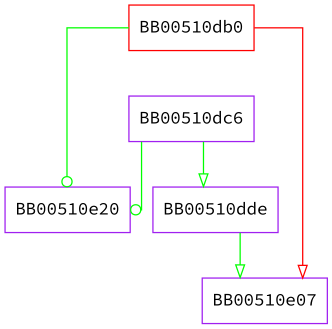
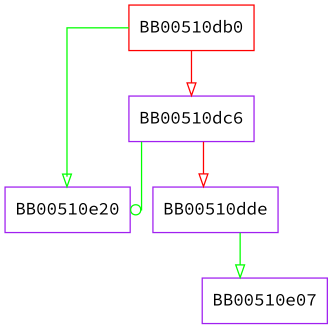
(67, 71) -> (67, 71)
(303, 122) -> (191, 67)
(203, 158) -> (203, 158)
